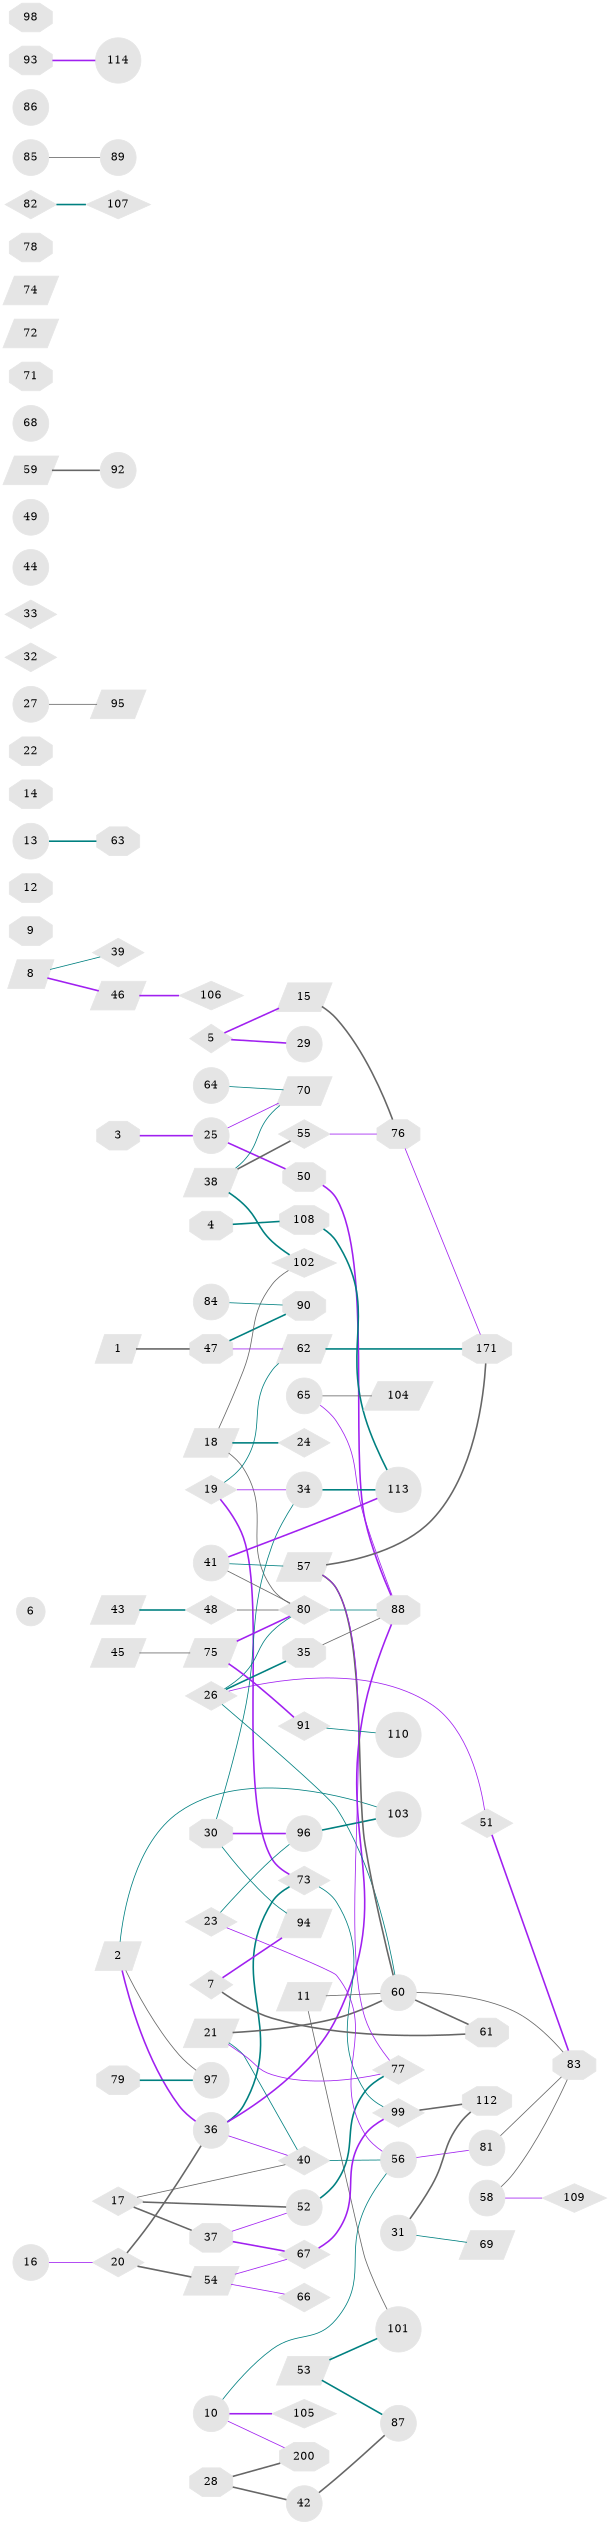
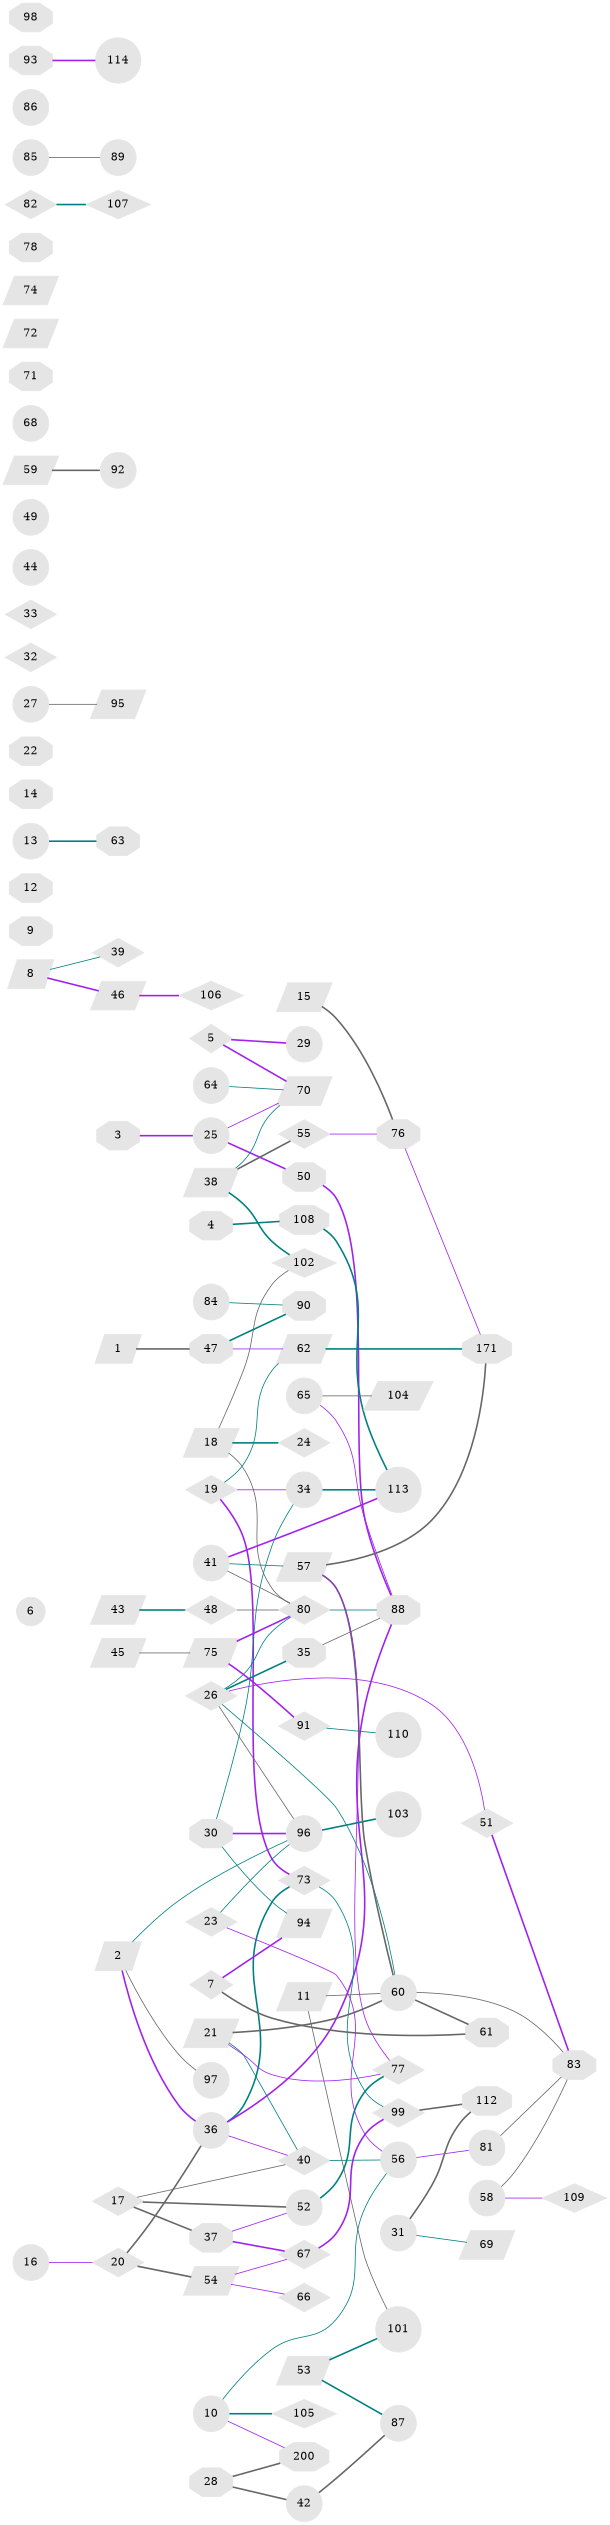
(252, 1021) -> (255, 1063)
none -> (260, 1768)
(205, 1799) -> (205, 1884)
(118, 2080) -> none
(251, 2414) -> (251, 2414)
